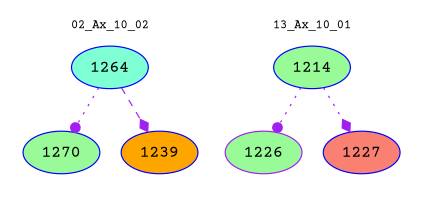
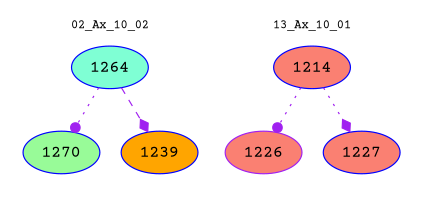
(312, 67) -> (312, 67)
(264, 152) -> (264, 152)
